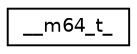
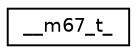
(68, 27) -> (68, 27)
